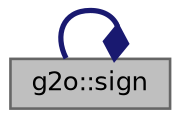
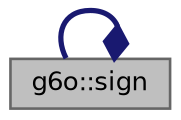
(90, 84) -> (90, 84)
